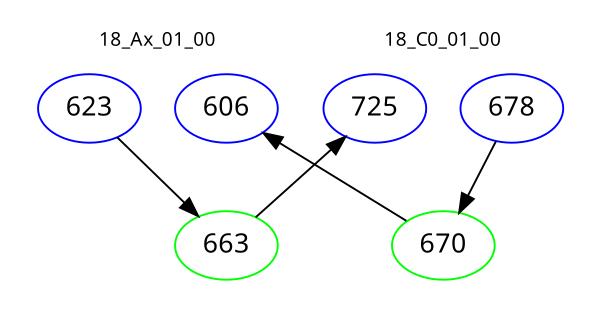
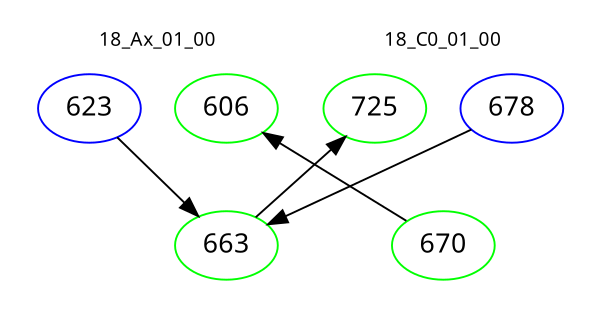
(226, 108) -> (226, 108)
(375, 108) -> (375, 108)
(482, 168) -> (379, 173)
